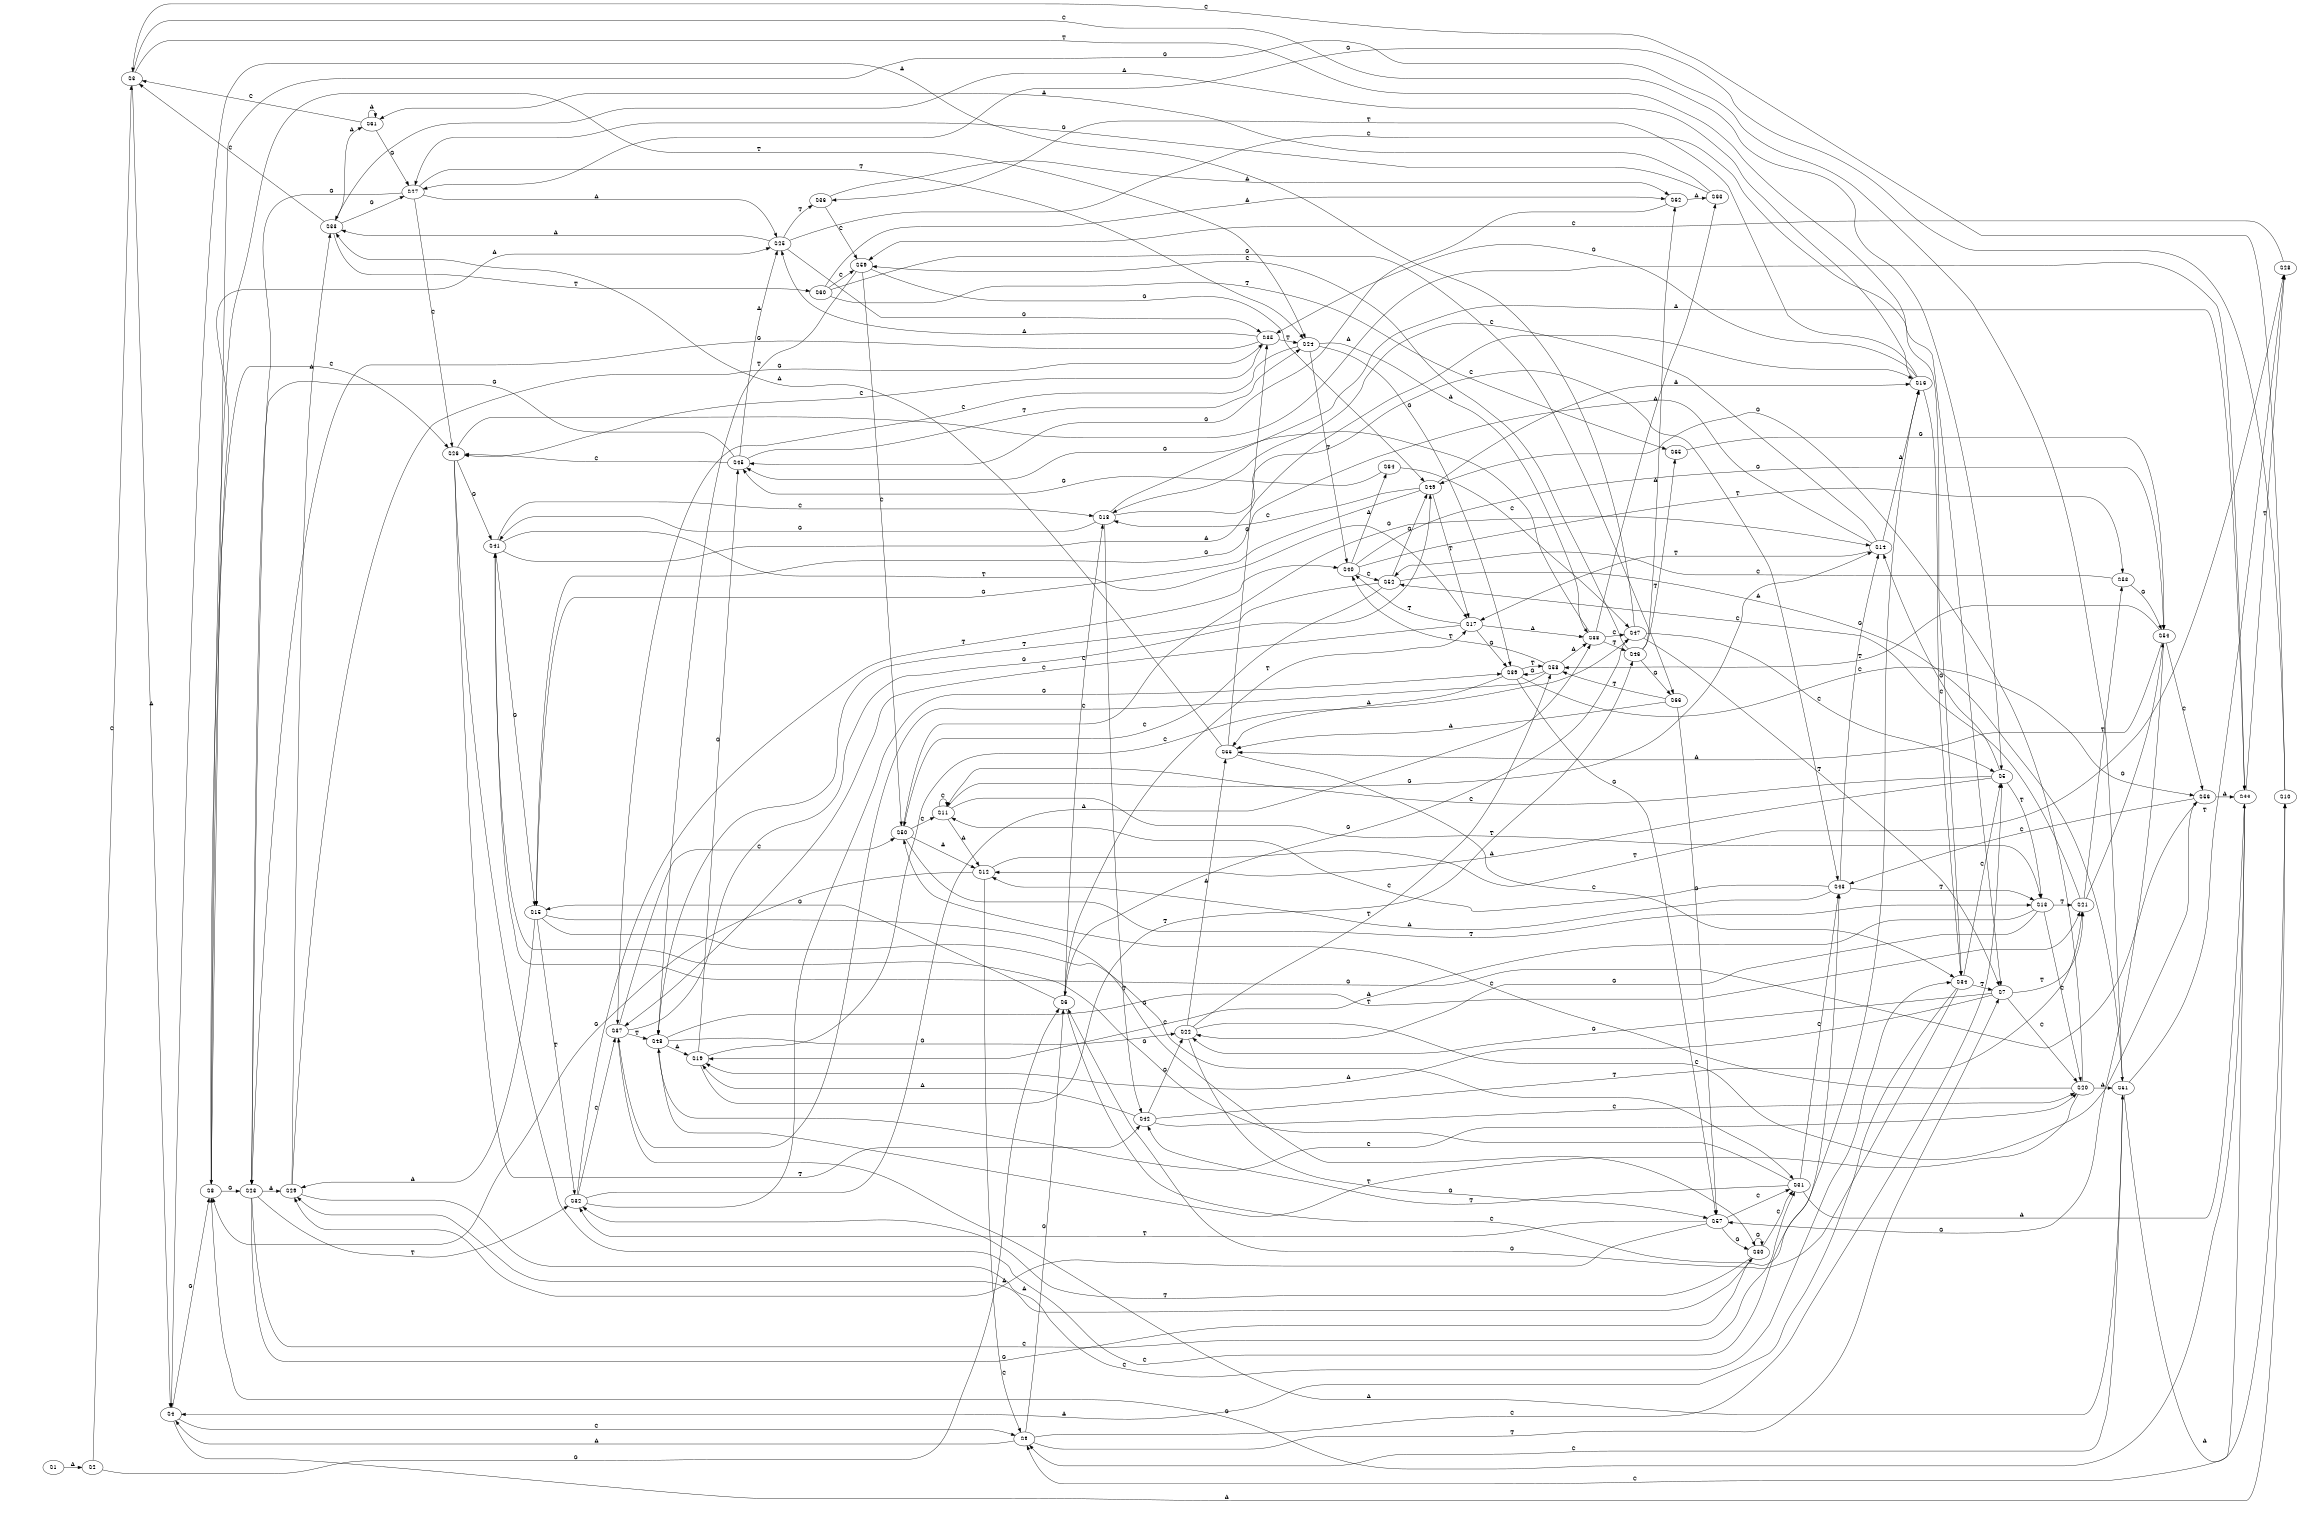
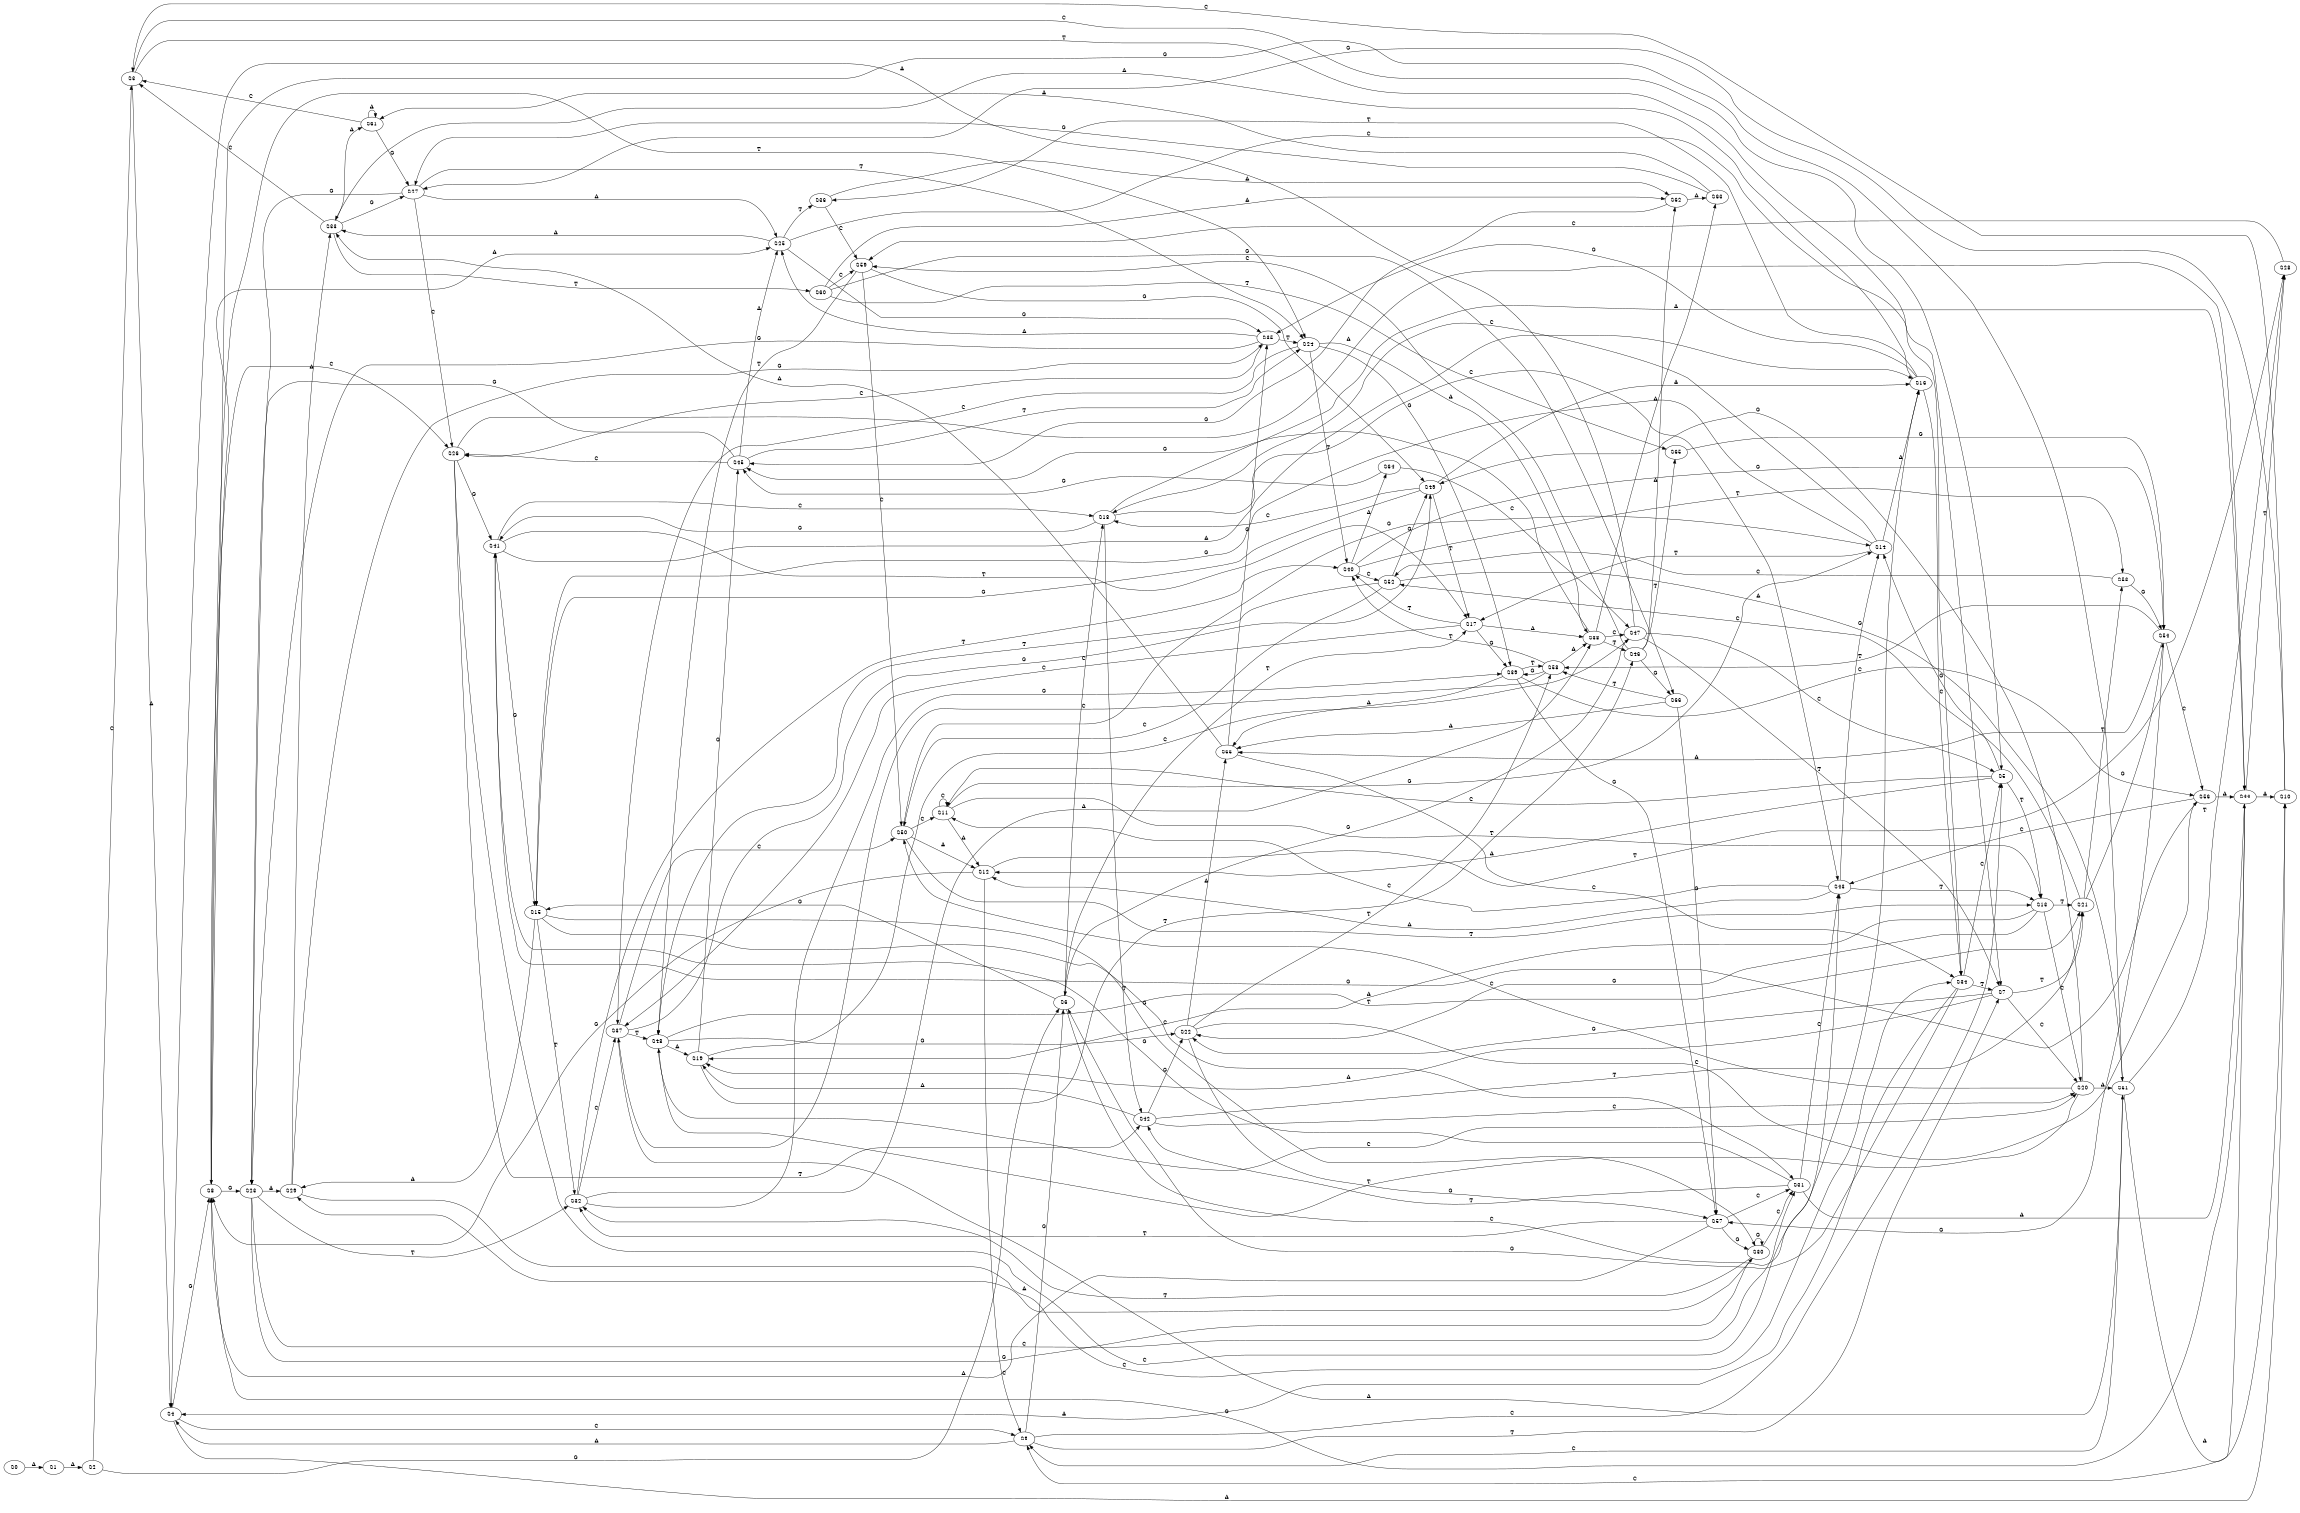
none -> (2263, 797)
(1024, 1273) -> (917, 1376)
none -> (14, 1467)
